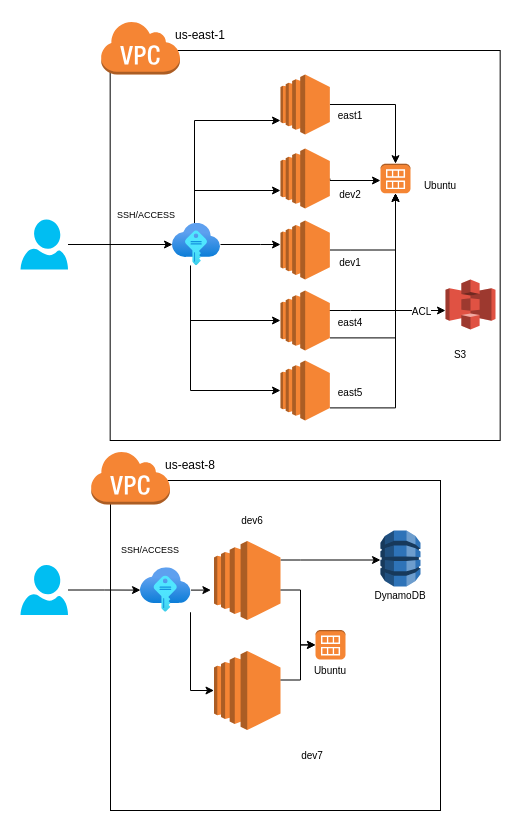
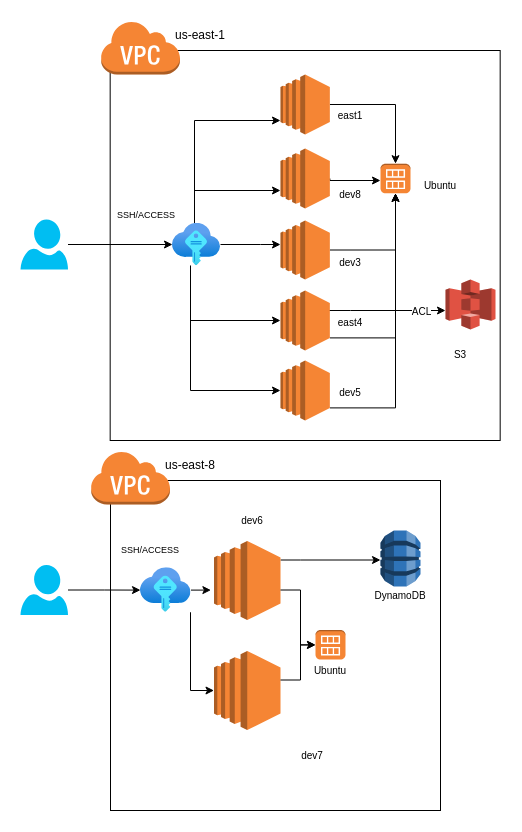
(351, 195) -> (351, 195)
(351, 263) -> (351, 263)
(351, 393) -> (351, 393)
